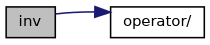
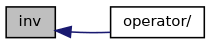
(75, 12) -> (91, 33)
